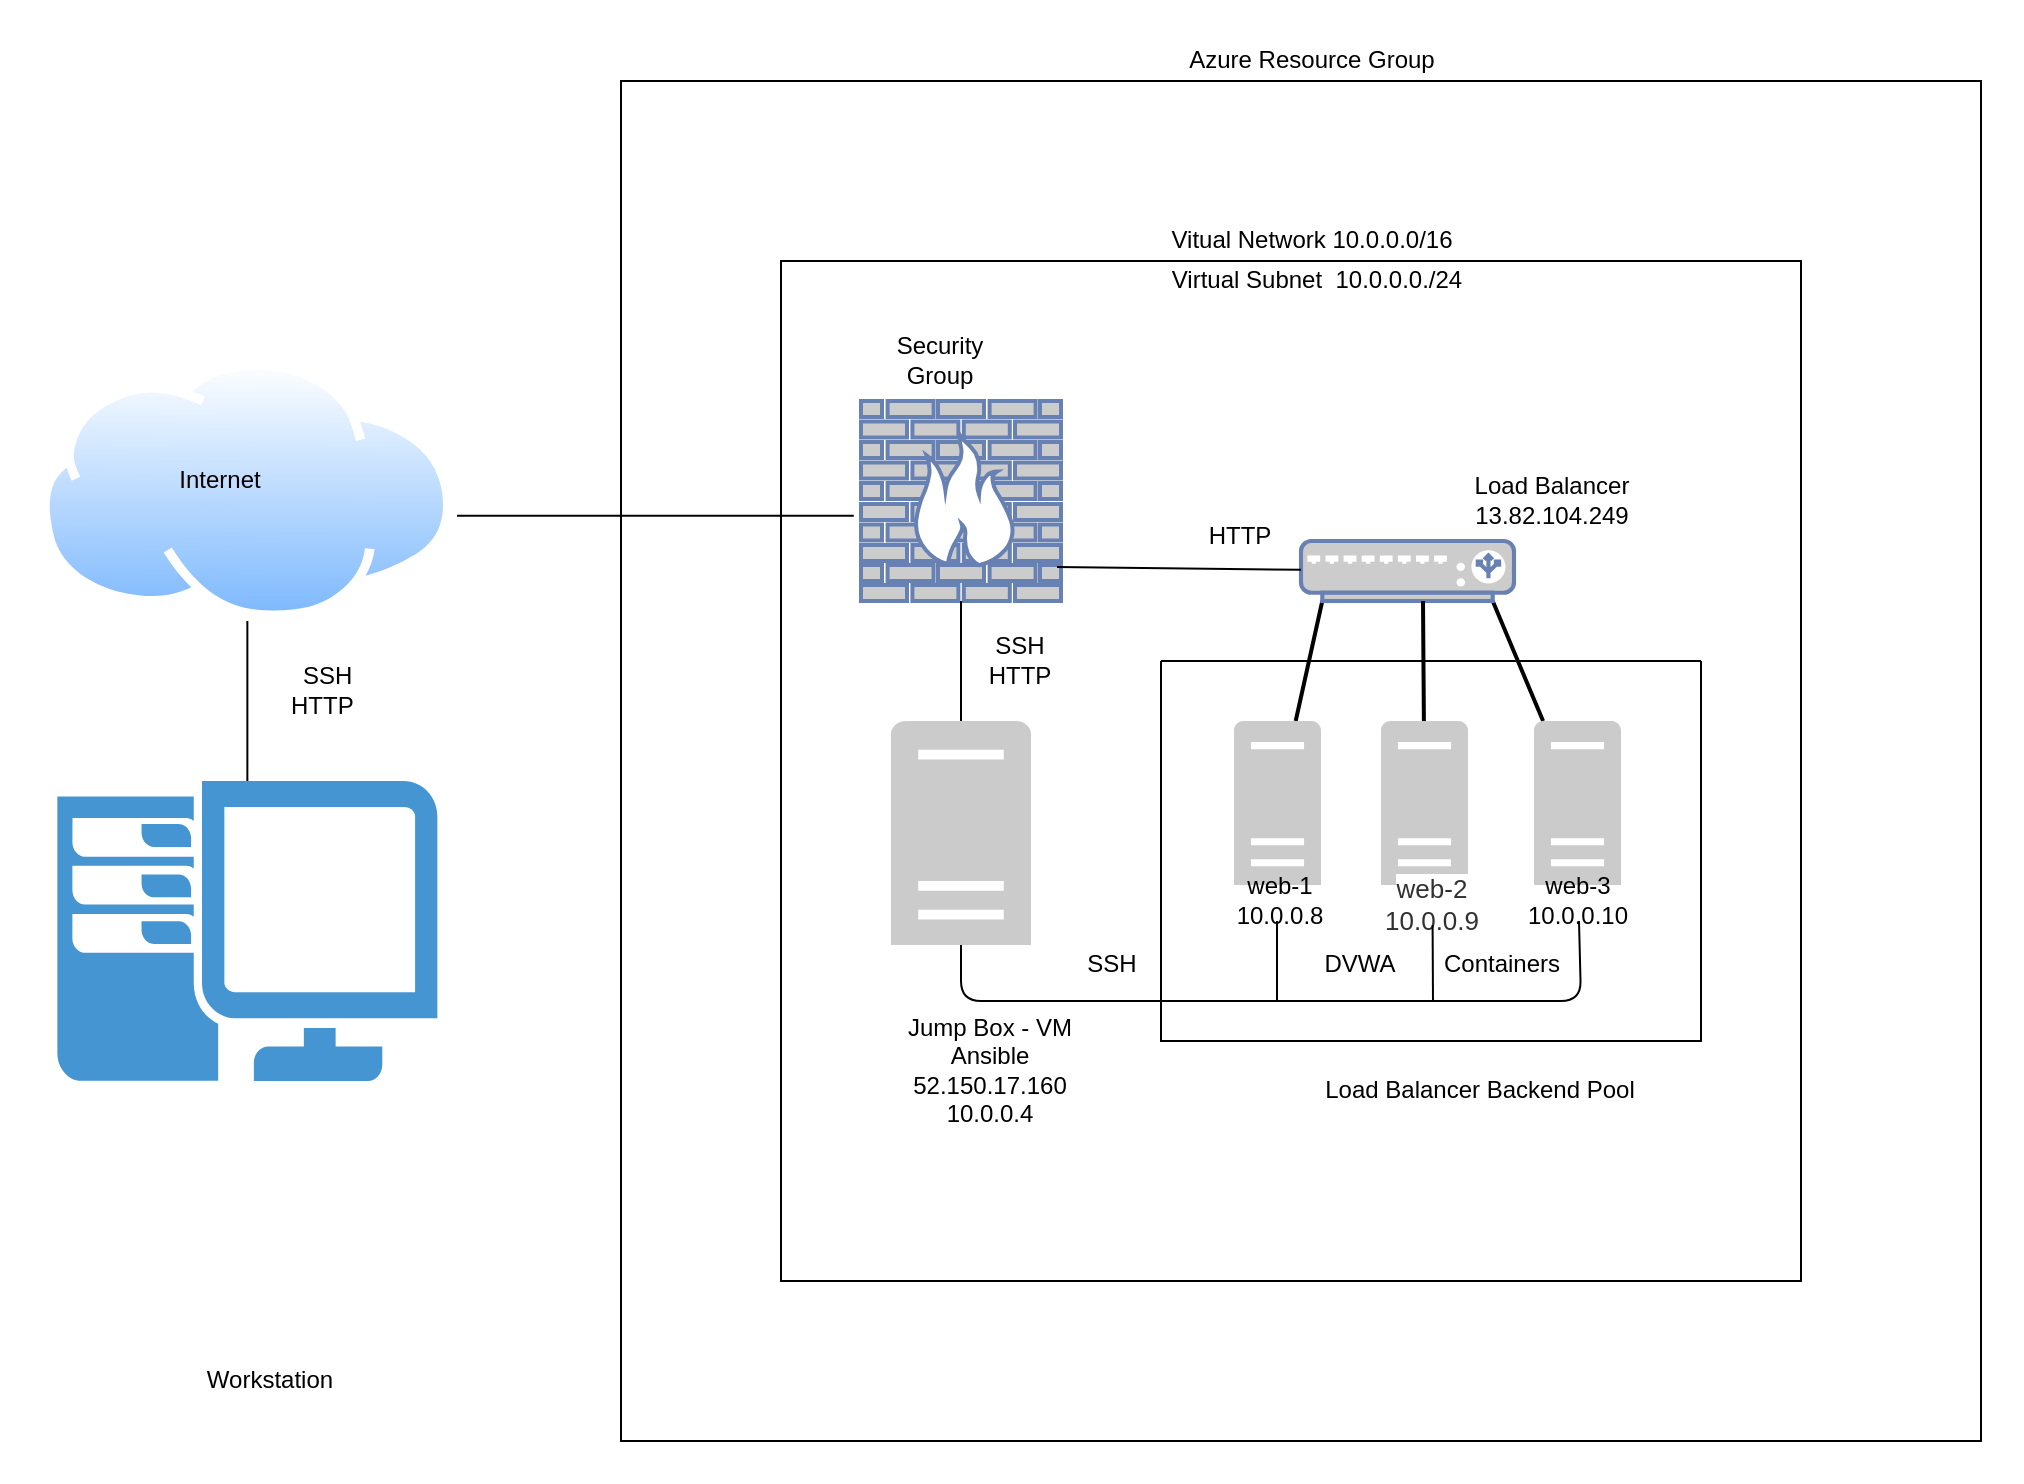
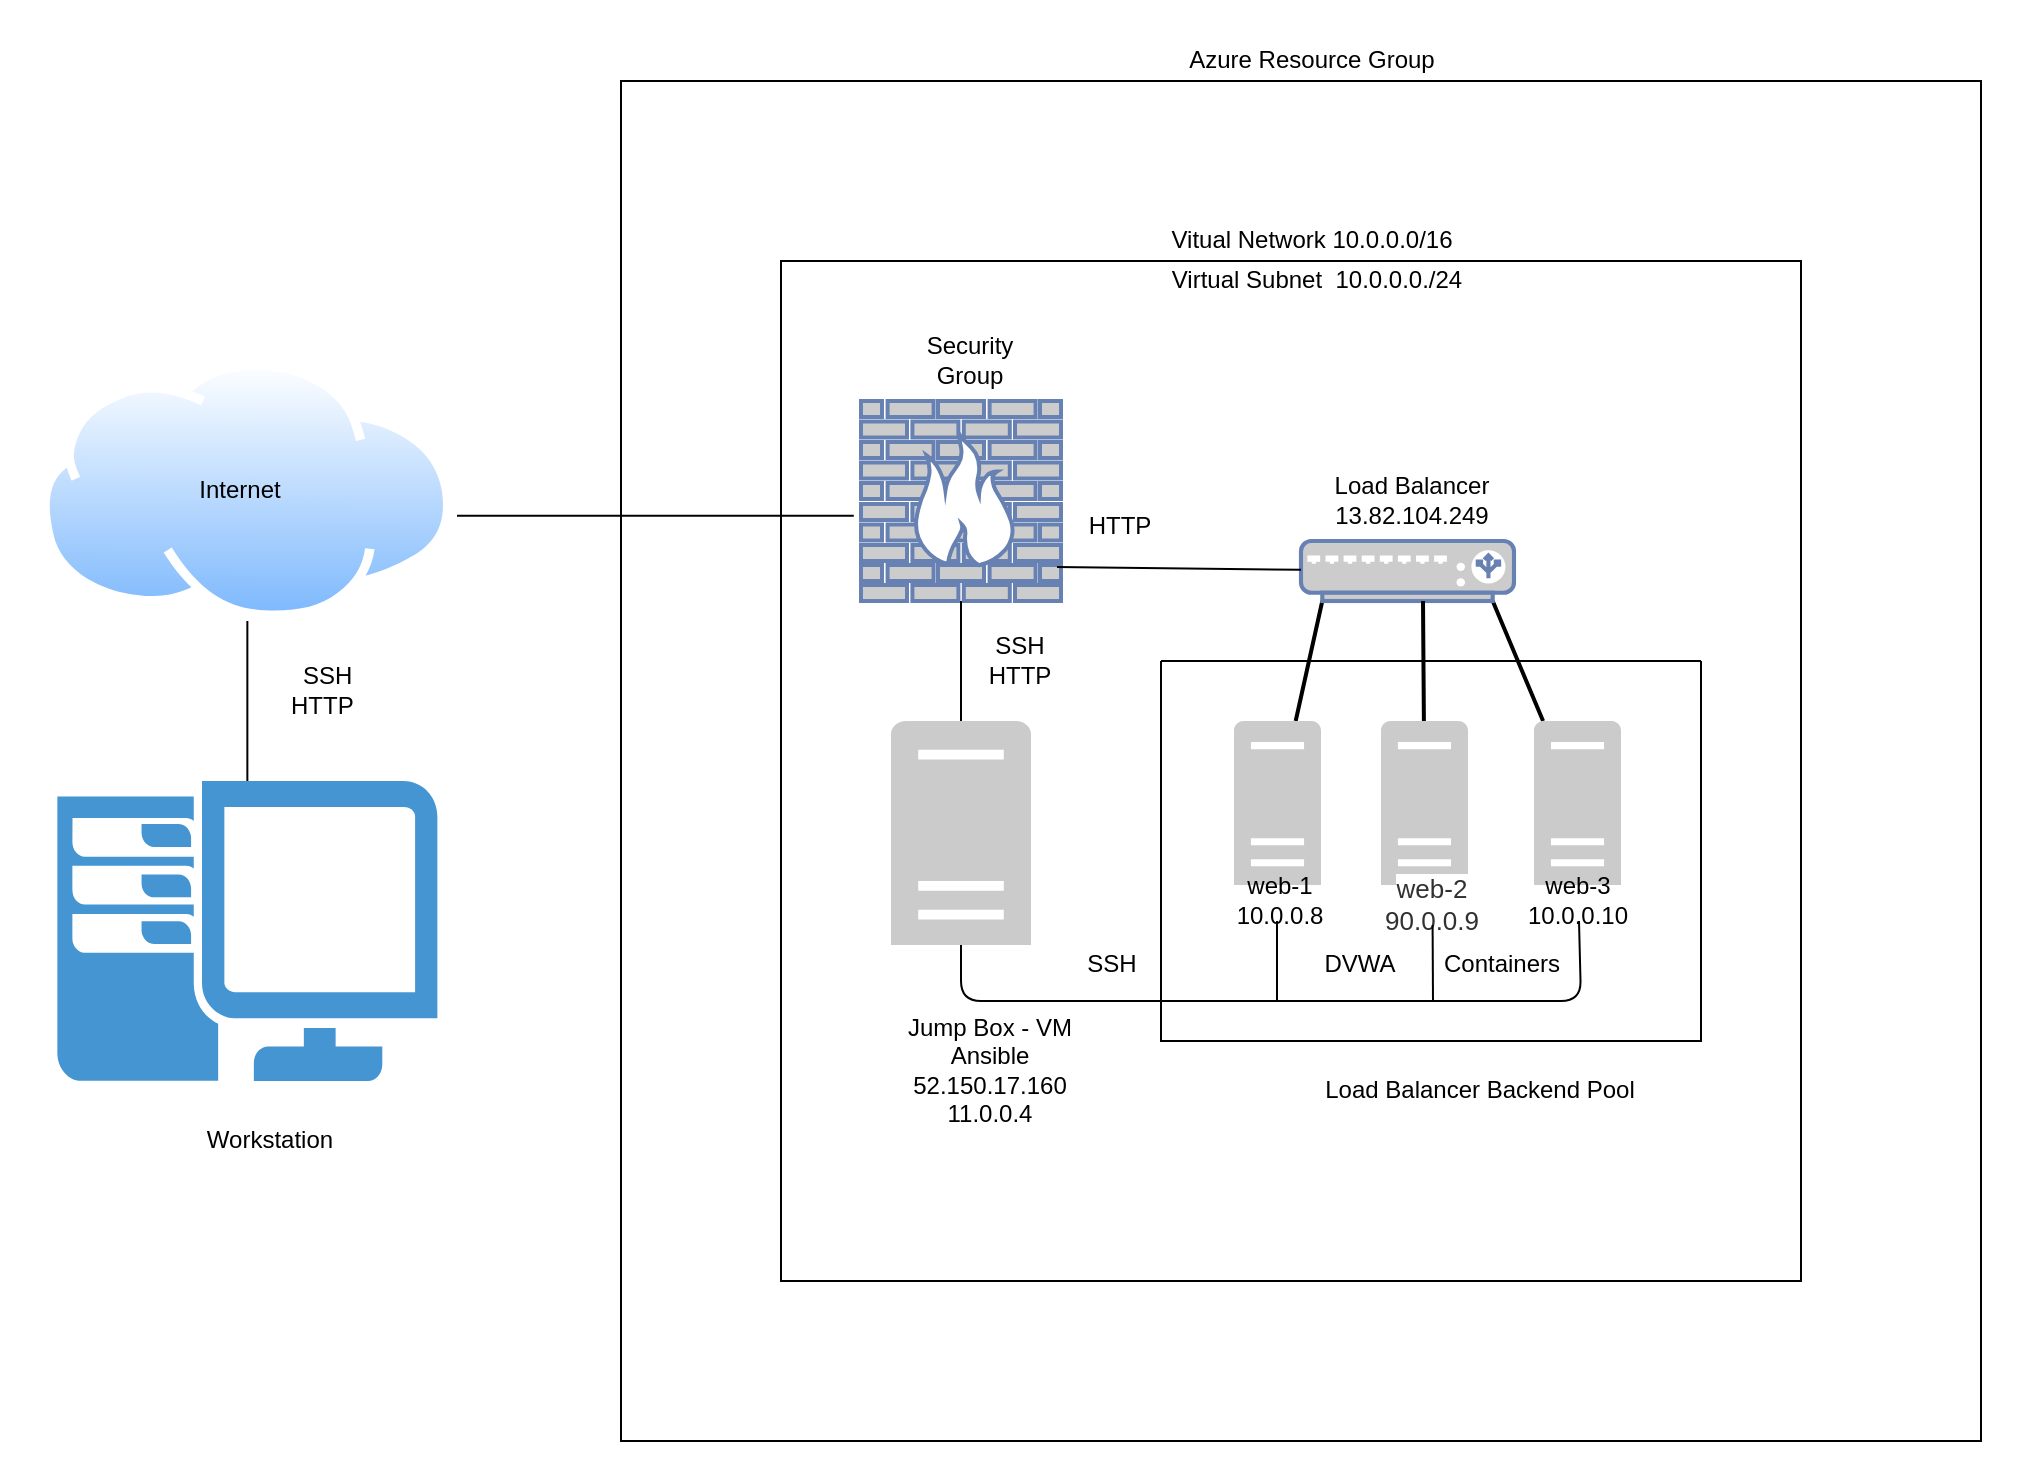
(941, 361) -> (971, 361)
(221, 481) -> (241, 491)
(1553, 501) -> (1413, 501)
(1241, 536) -> (1121, 526)
(1433, 905) -> (1433, 905)
(991, 1071) -> (991, 1071)
(271, 1381) -> (271, 1141)
